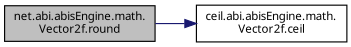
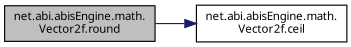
(272, 24) -> (272, 24)
